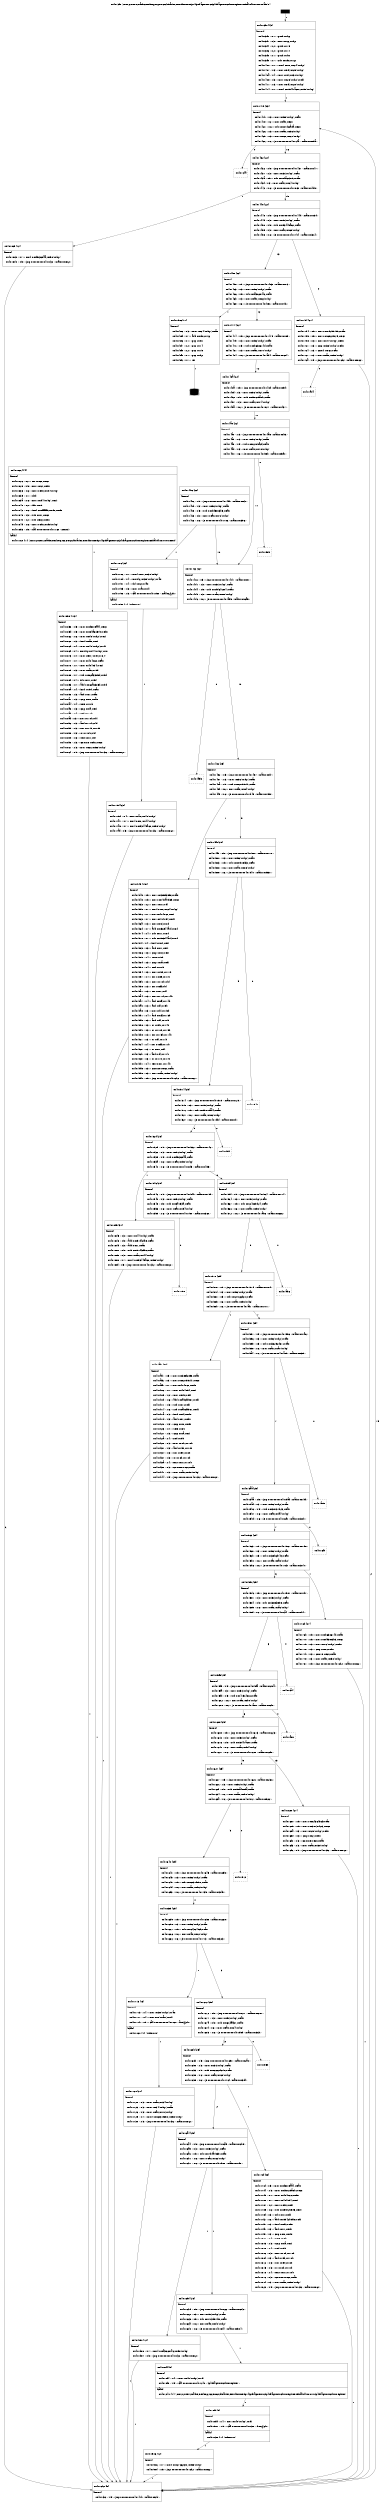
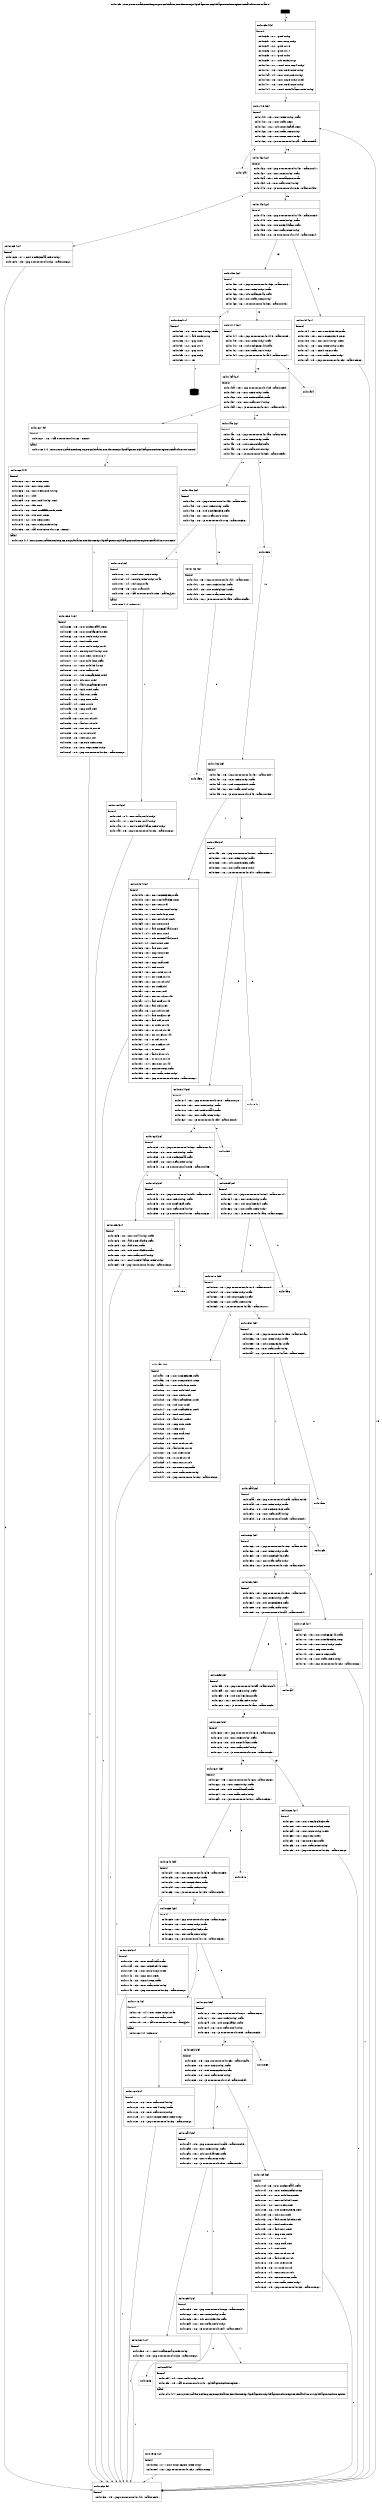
(315, 376) -> (291, 373)
none -> (113, 439)
(253, 513) -> (235, 472)
(229, 681) -> (253, 657)
(288, 1737) -> none
none -> (153, 1970)
none -> (145, 2381)
(237, 2424) -> none
